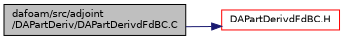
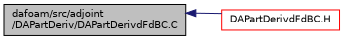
(199, 27) -> (209, 13)
